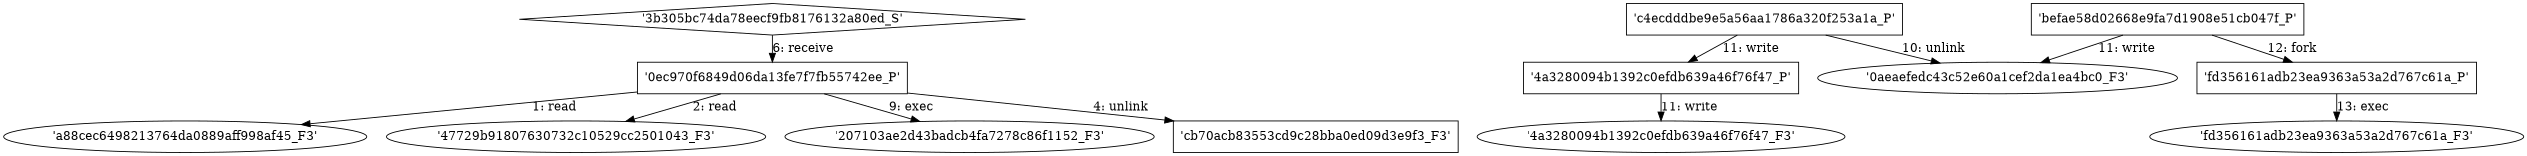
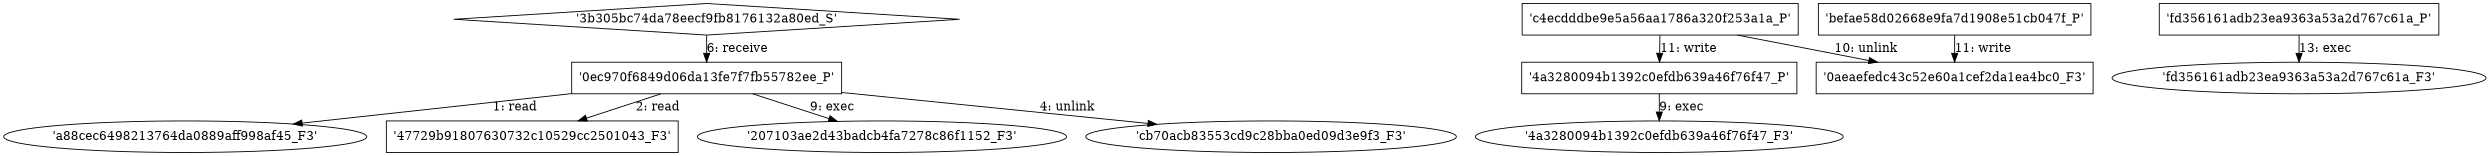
(2248, 47) -> none
(772, 78) -> (707, 78)
(1998, 78) -> (1955, 78)
(1690, 107) -> (1682, 107)
(576, 137) -> (532, 137)
(1316, 137) -> (1271, 137)
